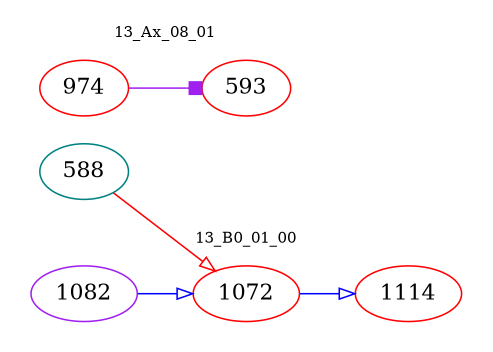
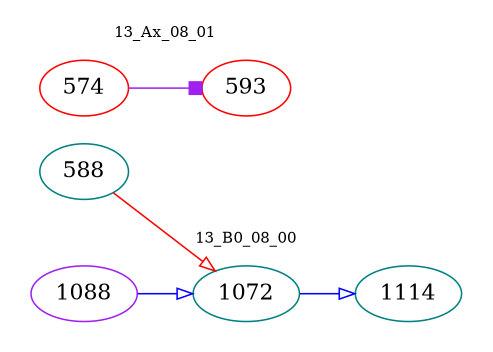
(84, 88) -> (84, 88)
(246, 239) -> (246, 239)
(84, 294) -> (84, 294)
(246, 294) -> (246, 294)
(408, 294) -> (408, 294)
